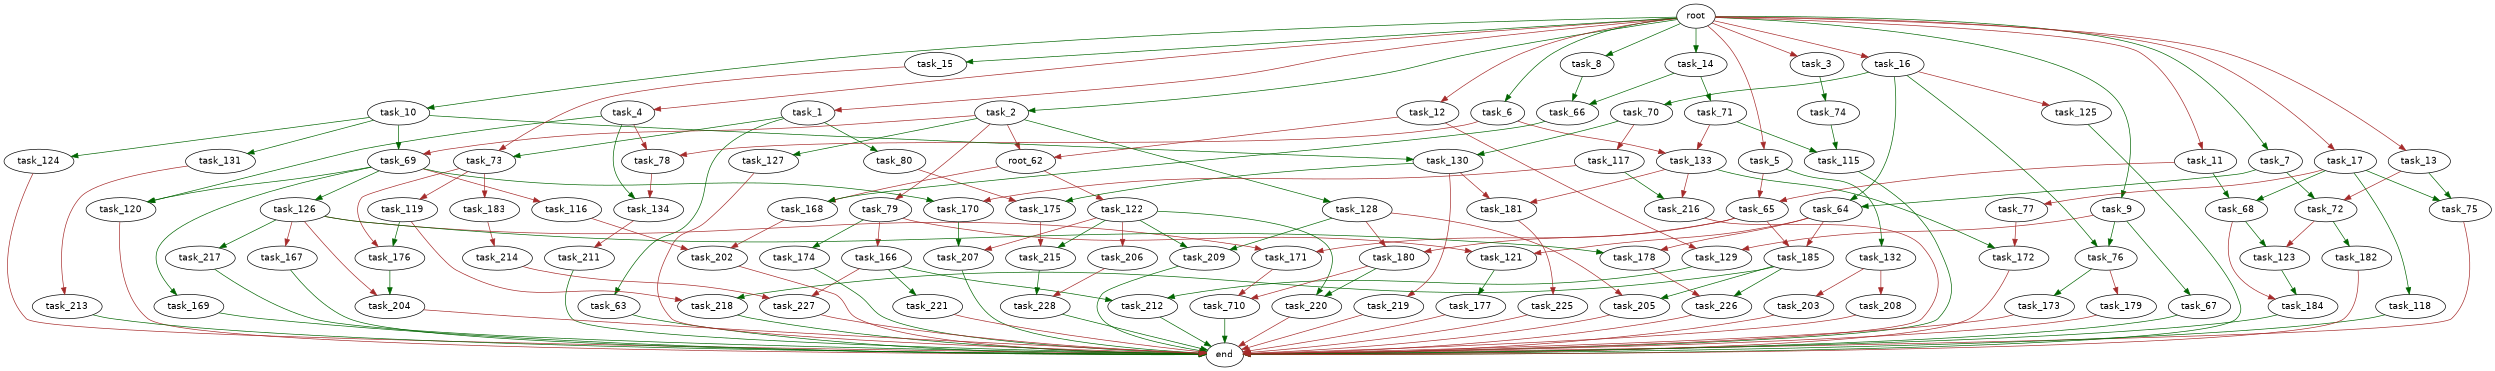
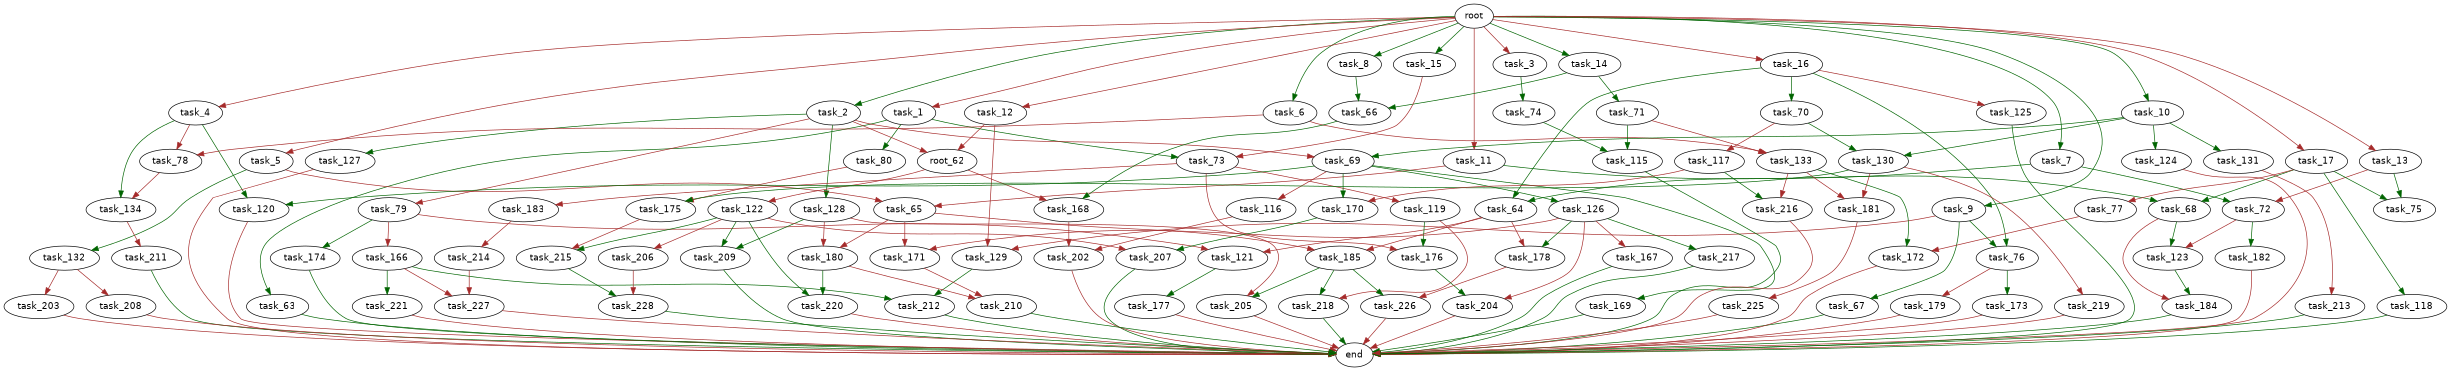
(1225, 307) -> (1002, 307)
(1902, 344) -> none
